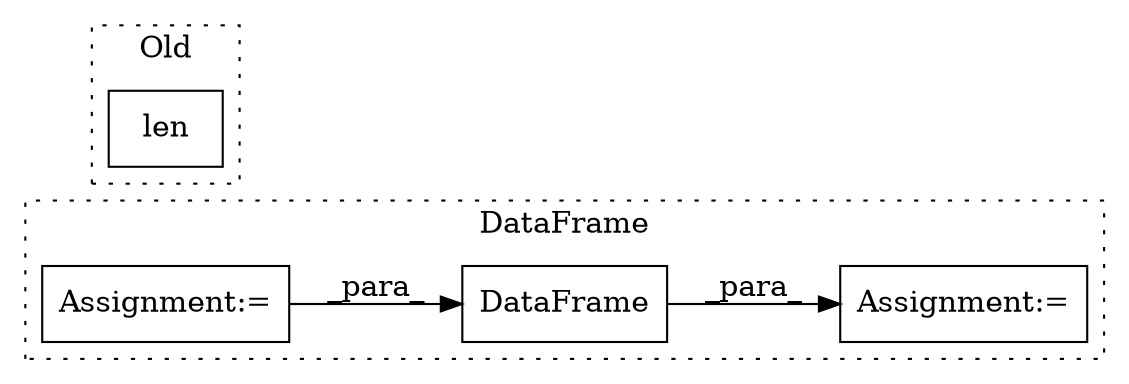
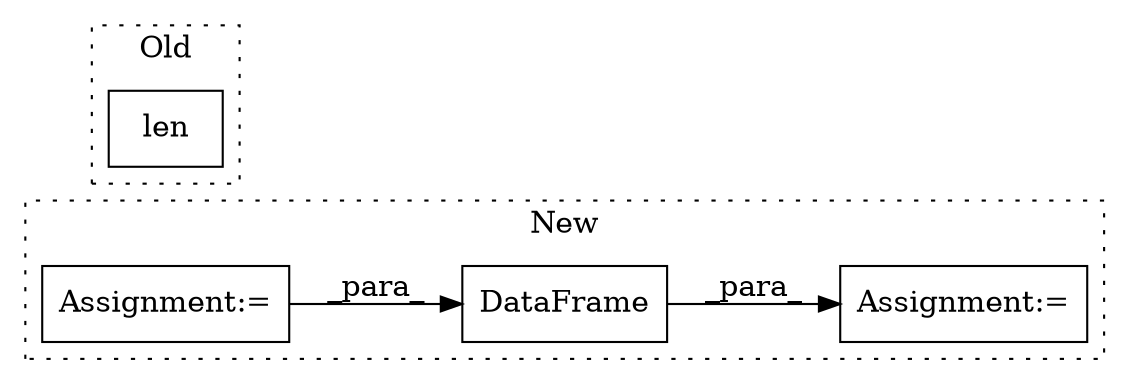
(565, 225) -> (565, 225)
